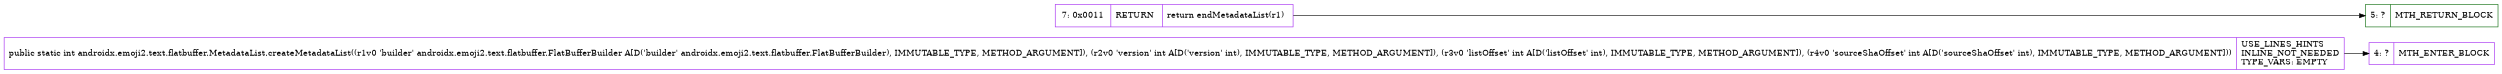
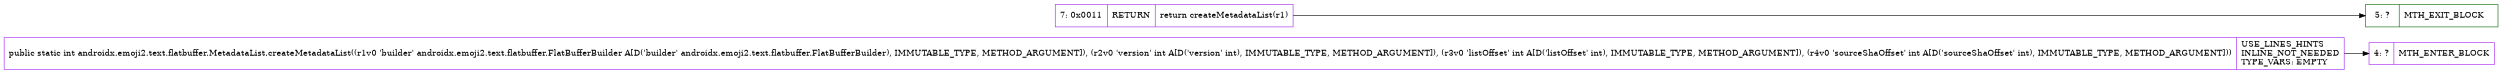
(1226, 15) -> (1224, 15)
(2444, 15) -> (2444, 15)
